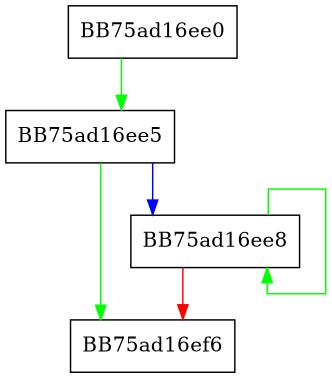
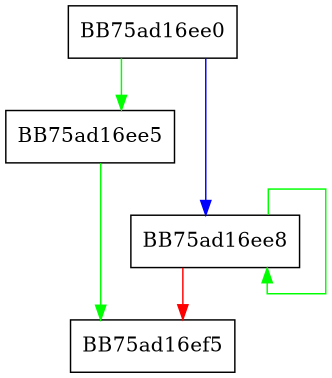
(153, 182) -> (206, 130)
(153, 346) -> (153, 346)
